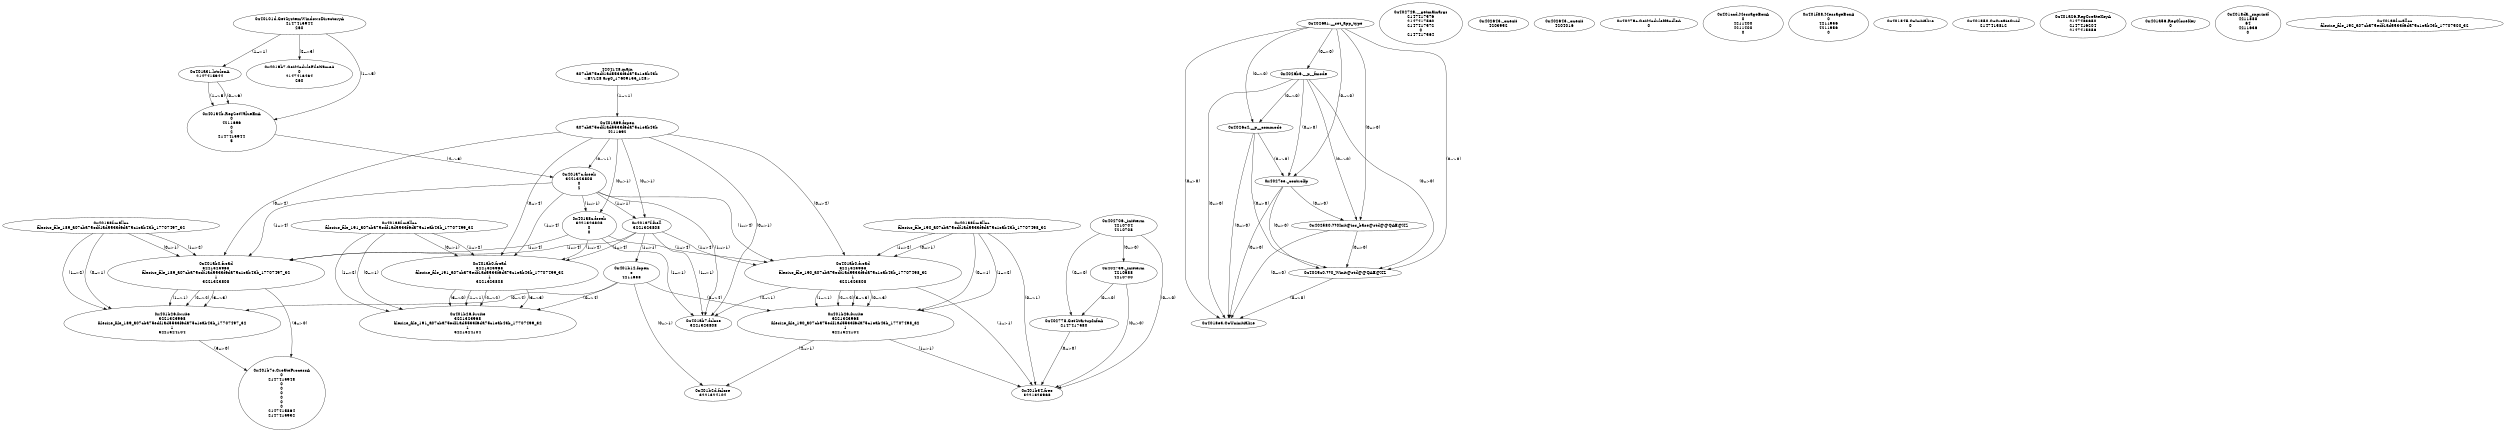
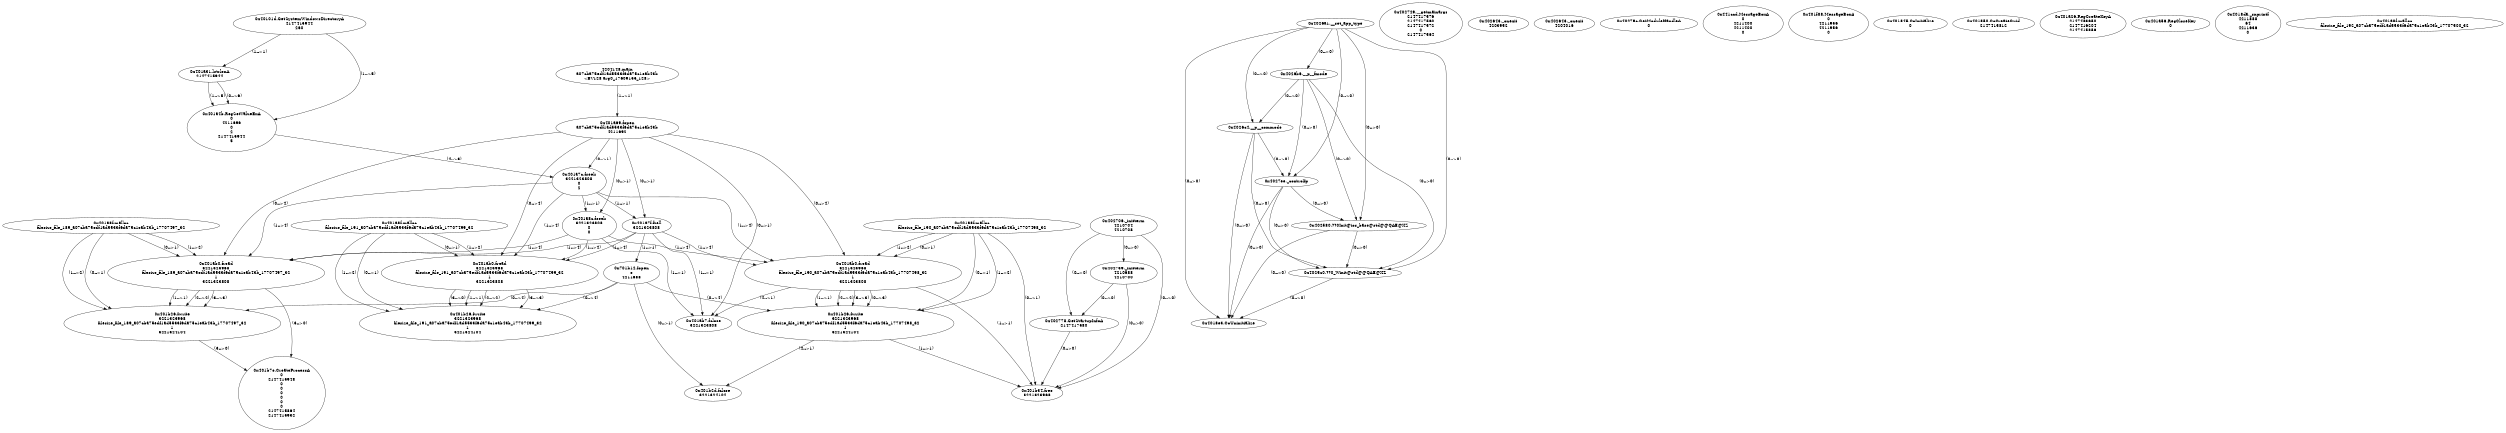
(1743, 24) -> (1743, 24)
(300, 74) -> none
(1209, 168) -> none
(693, 222) -> none
(632, 273) -> (632, 273)
